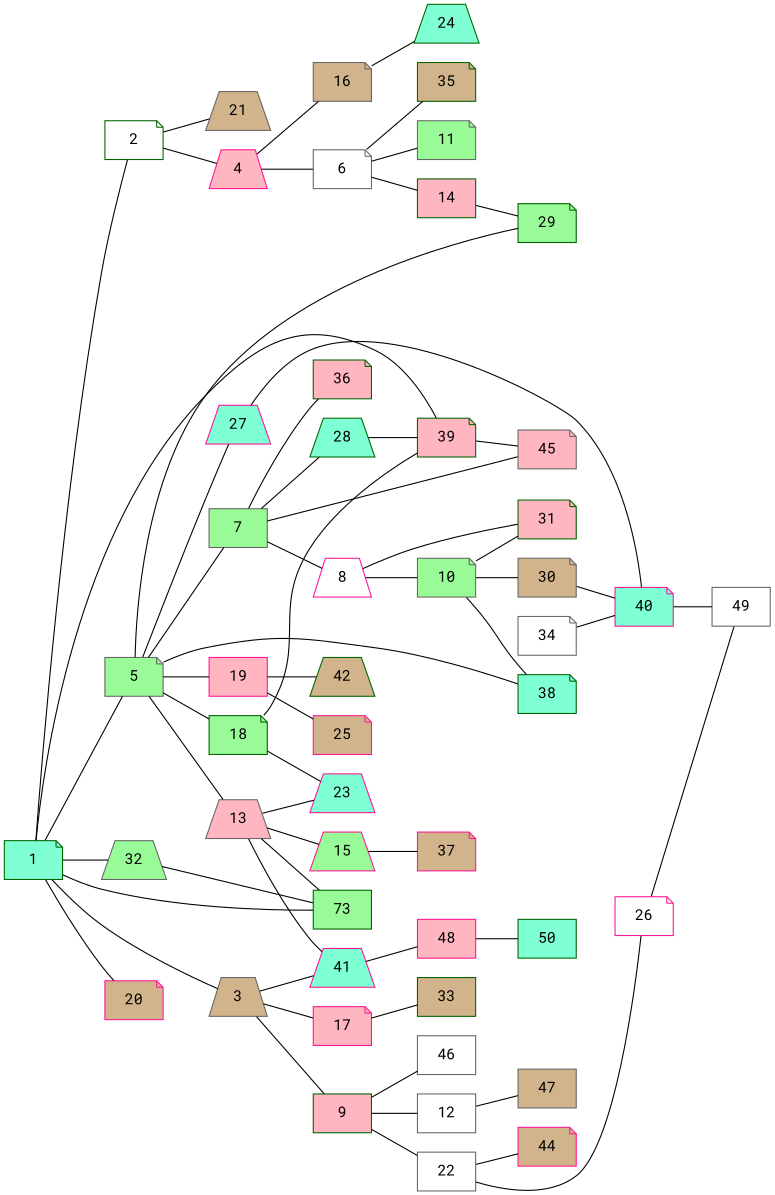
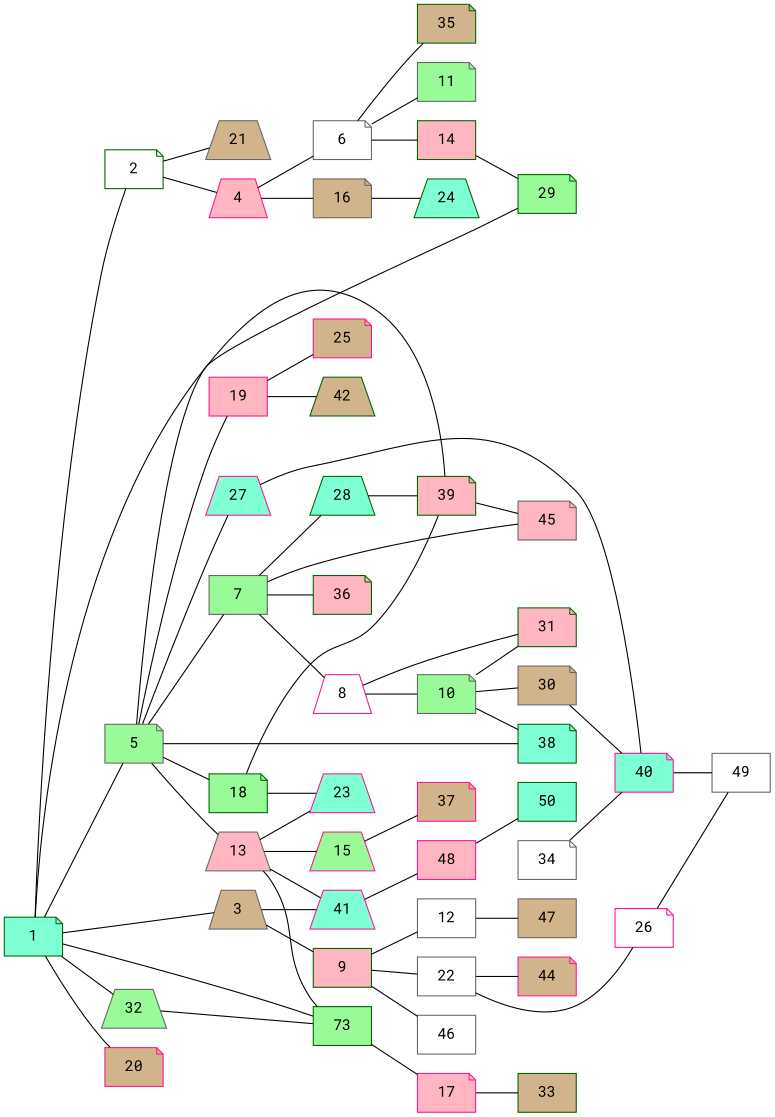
(288, 1011) -> (395, 1059)
